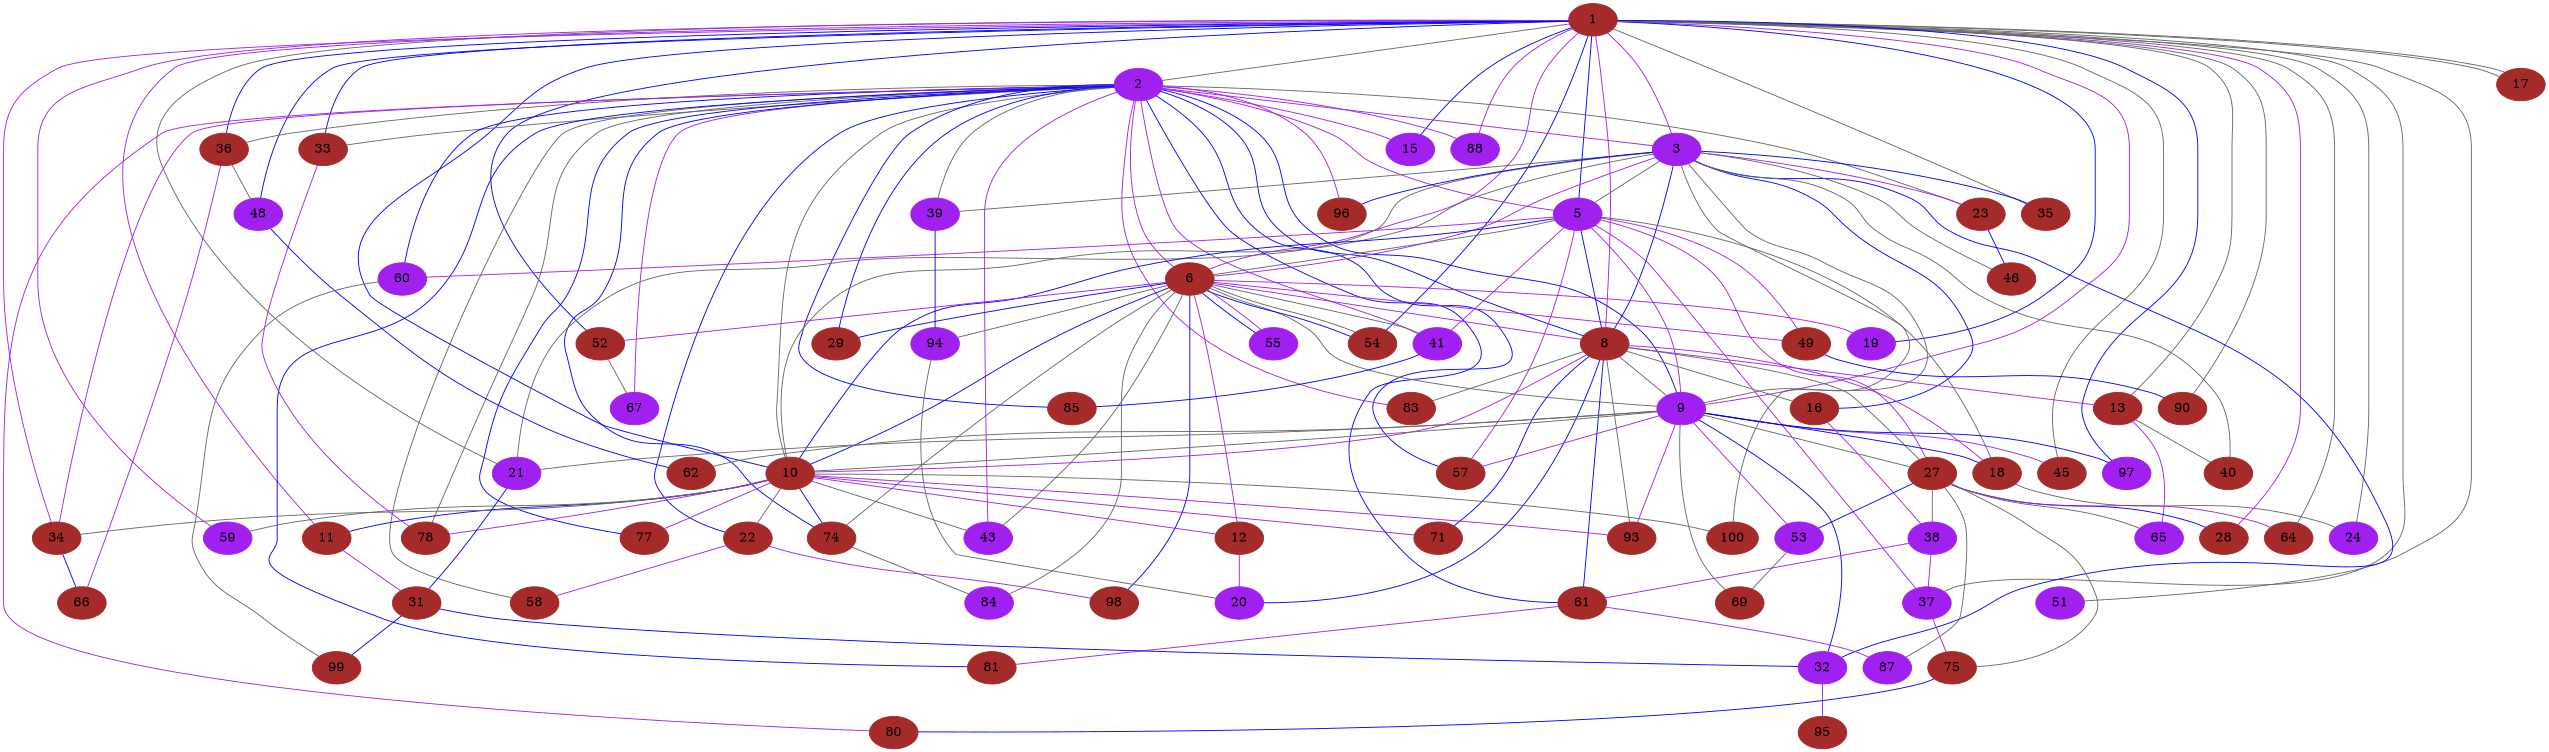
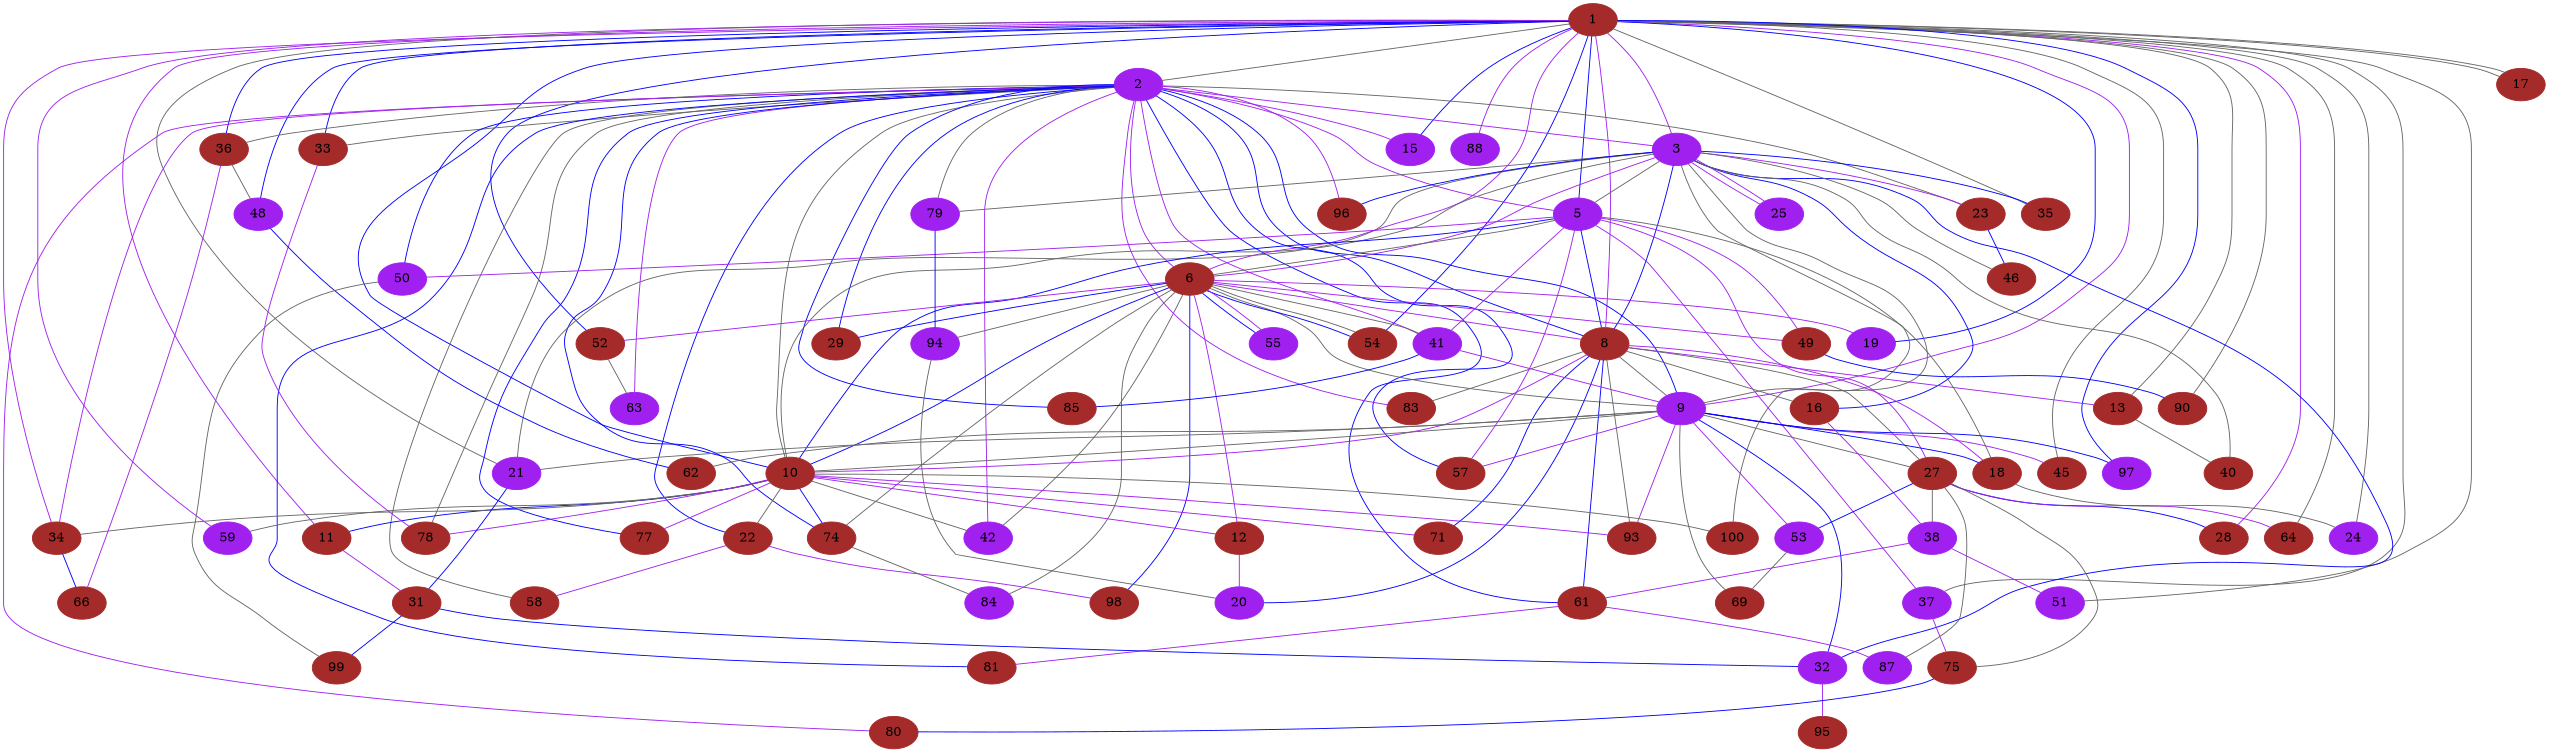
(1311, 104) -> none
(935, 214) -> (935, 214)
none -> (1779, 214)
(402, 279) -> (402, 279)
(1647, 294) -> (1574, 380)
(634, 409) -> (634, 409)
(988, 538) -> (988, 538)
(2159, 538) -> none
(1930, 571) -> (1996, 571)
